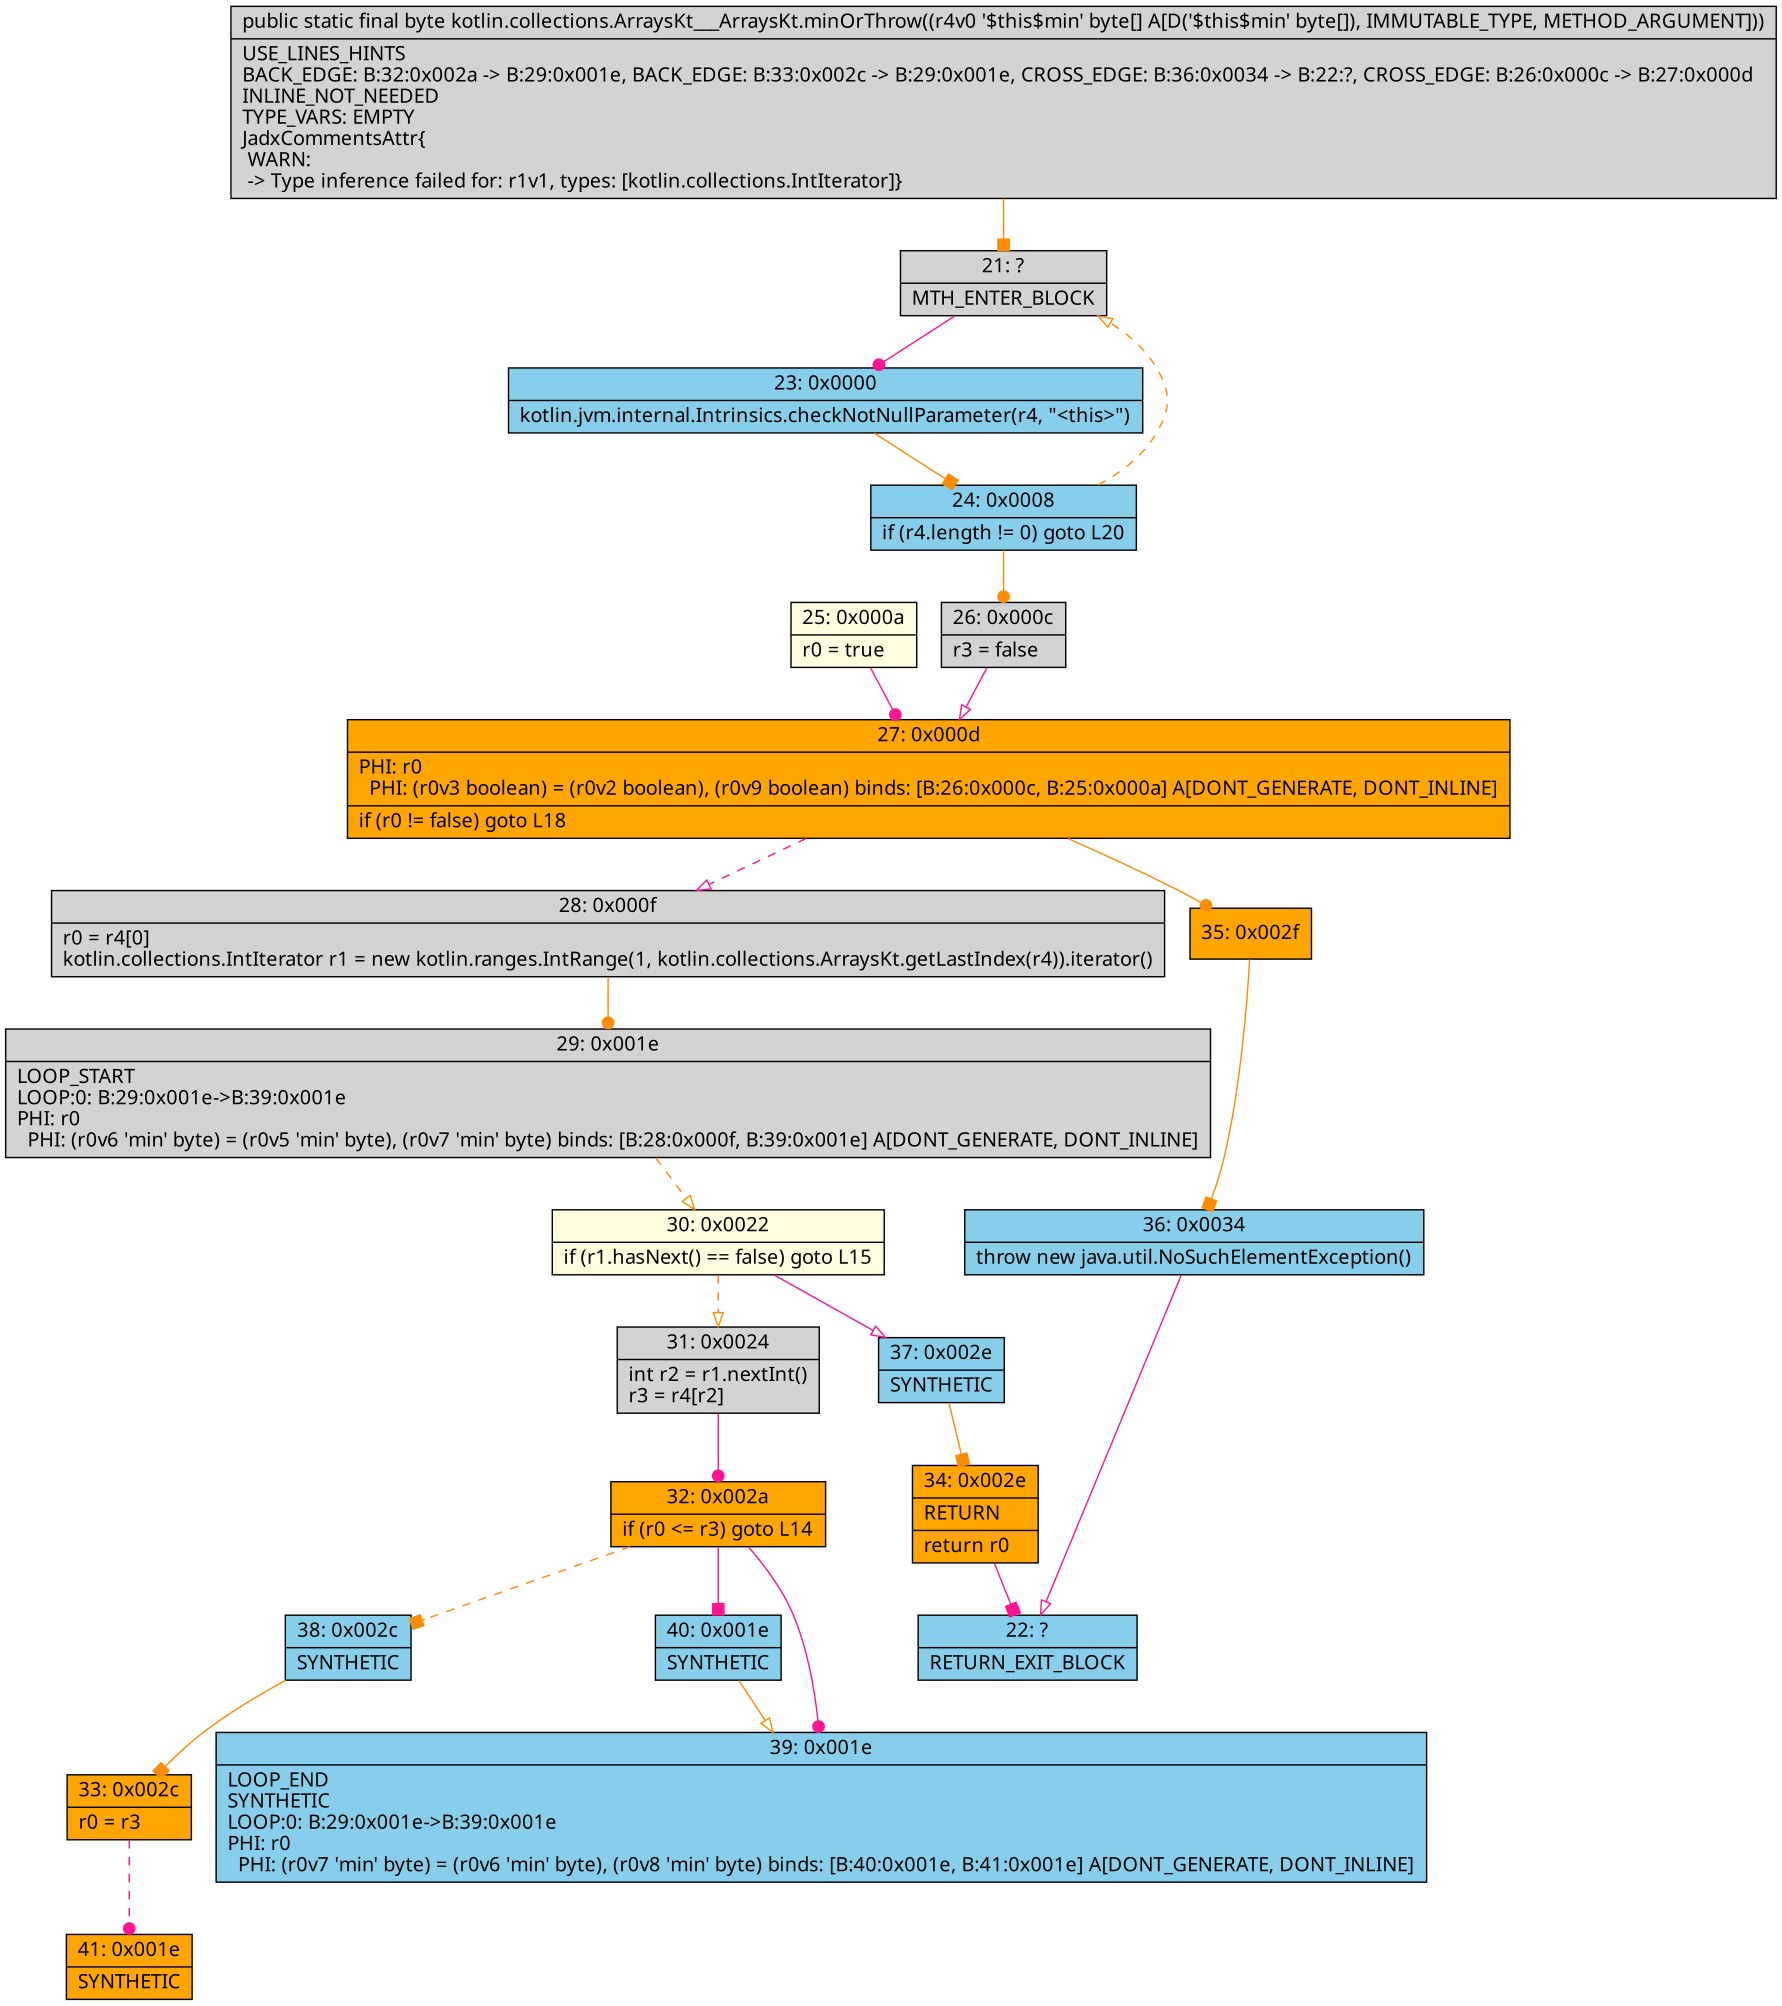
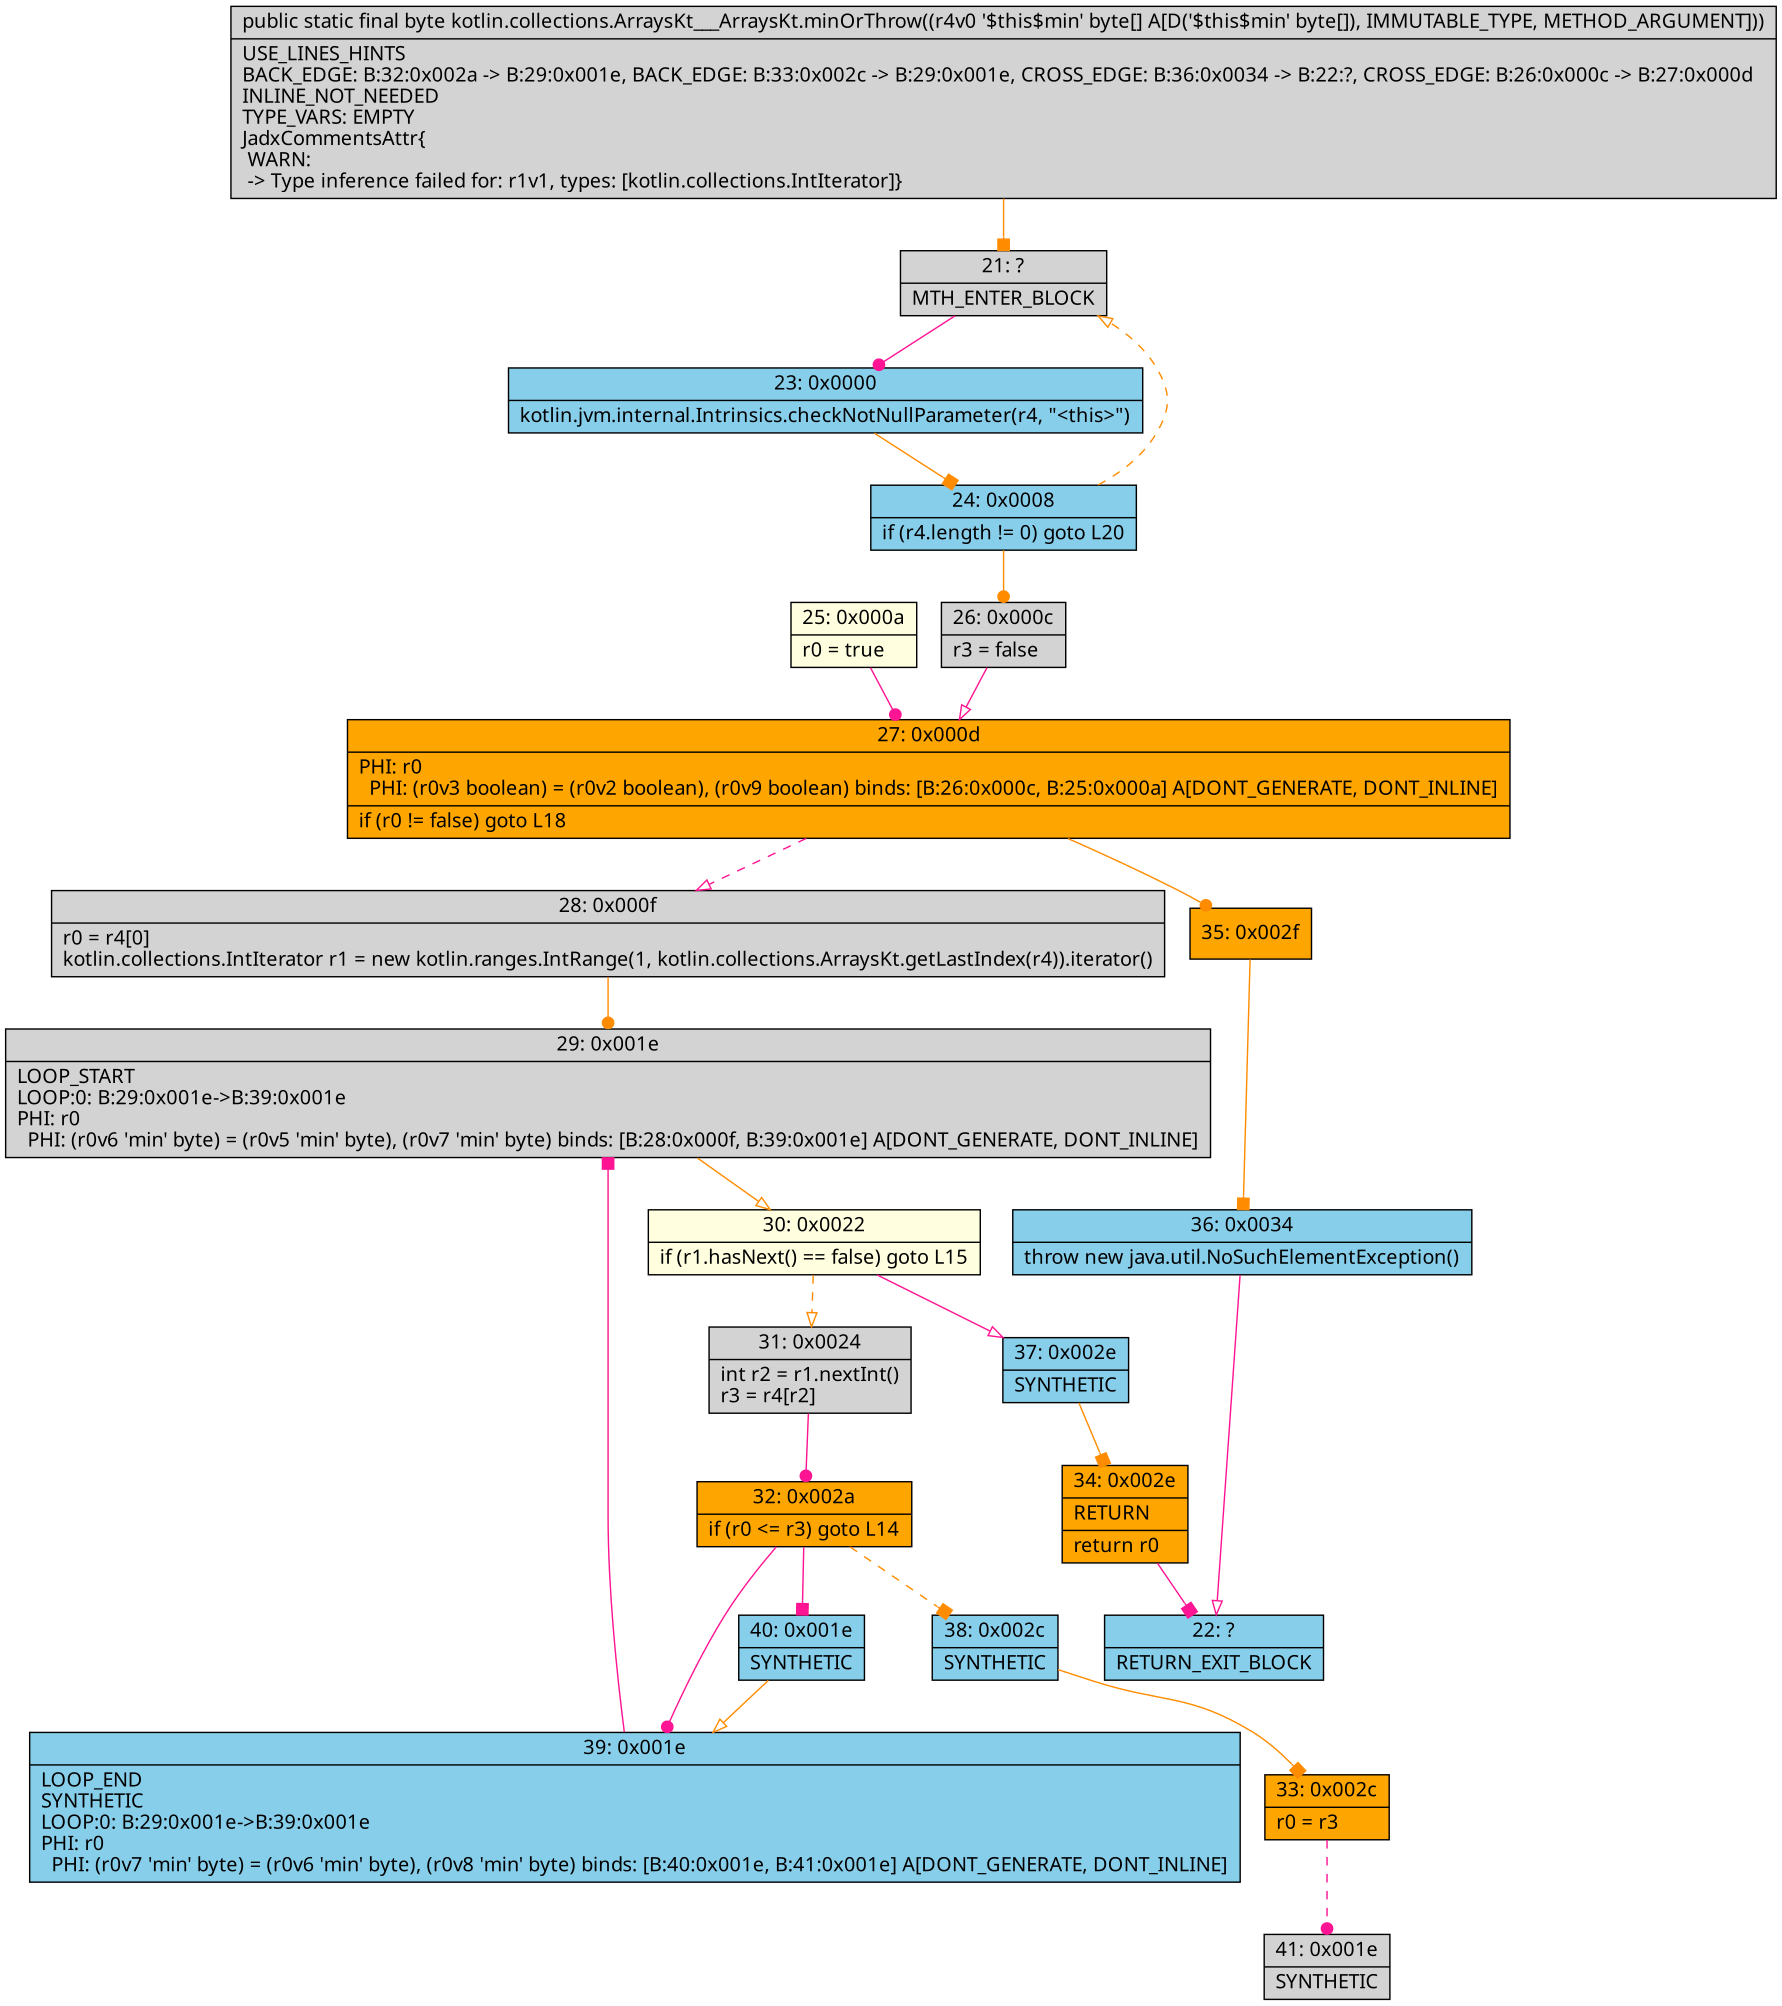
(671, 1178) -> (728, 1180)
none -> (608, 1452)
(129, 1967) -> (1327, 1967)
